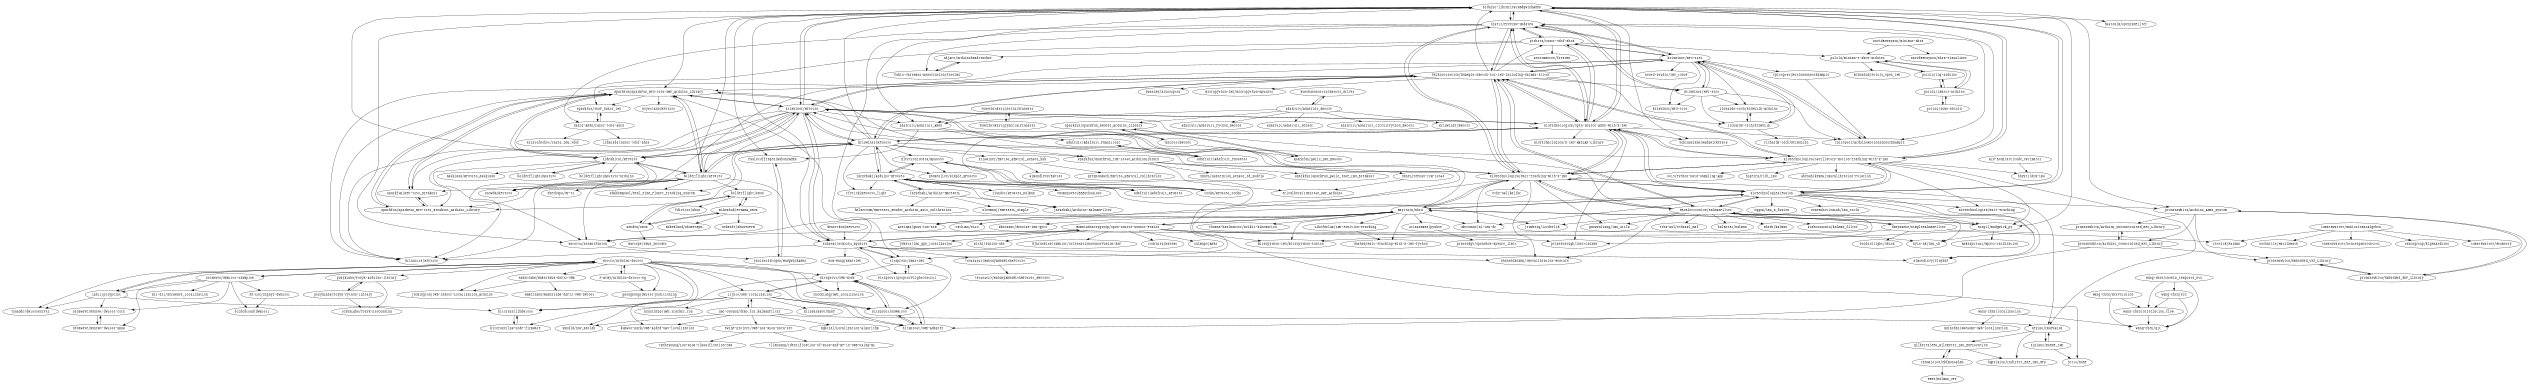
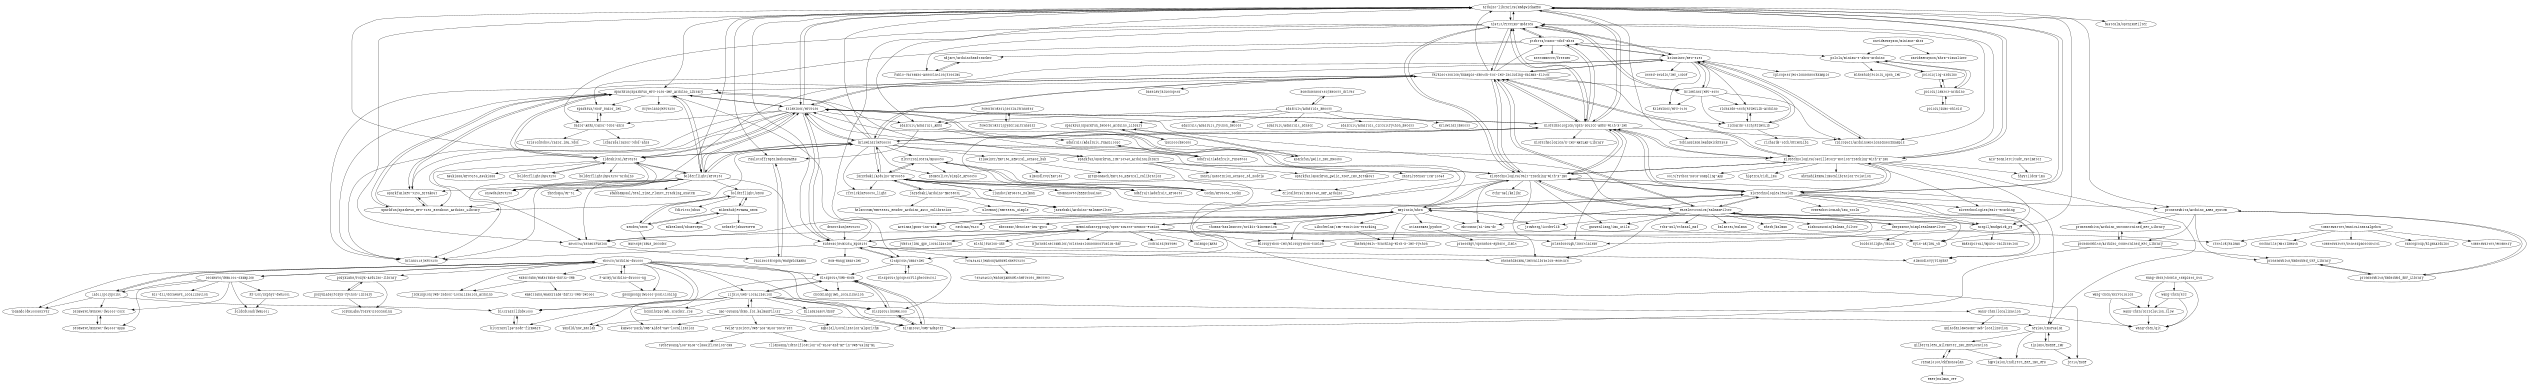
(1239, 92) -> none
(1835, 108) -> none
(1650, 135) -> none
(741, 149) -> (705, 117)
(1772, 210) -> none
(875, 260) -> none
none -> (1371, 309)
